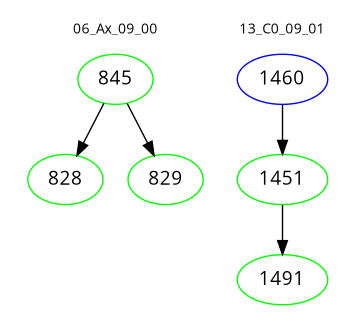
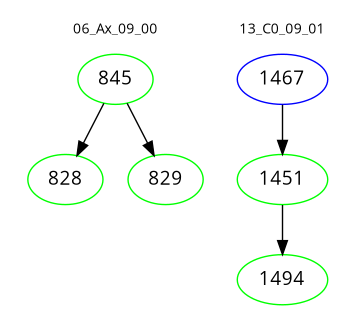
(283, 79) -> (283, 79)
(283, 280) -> (283, 280)
